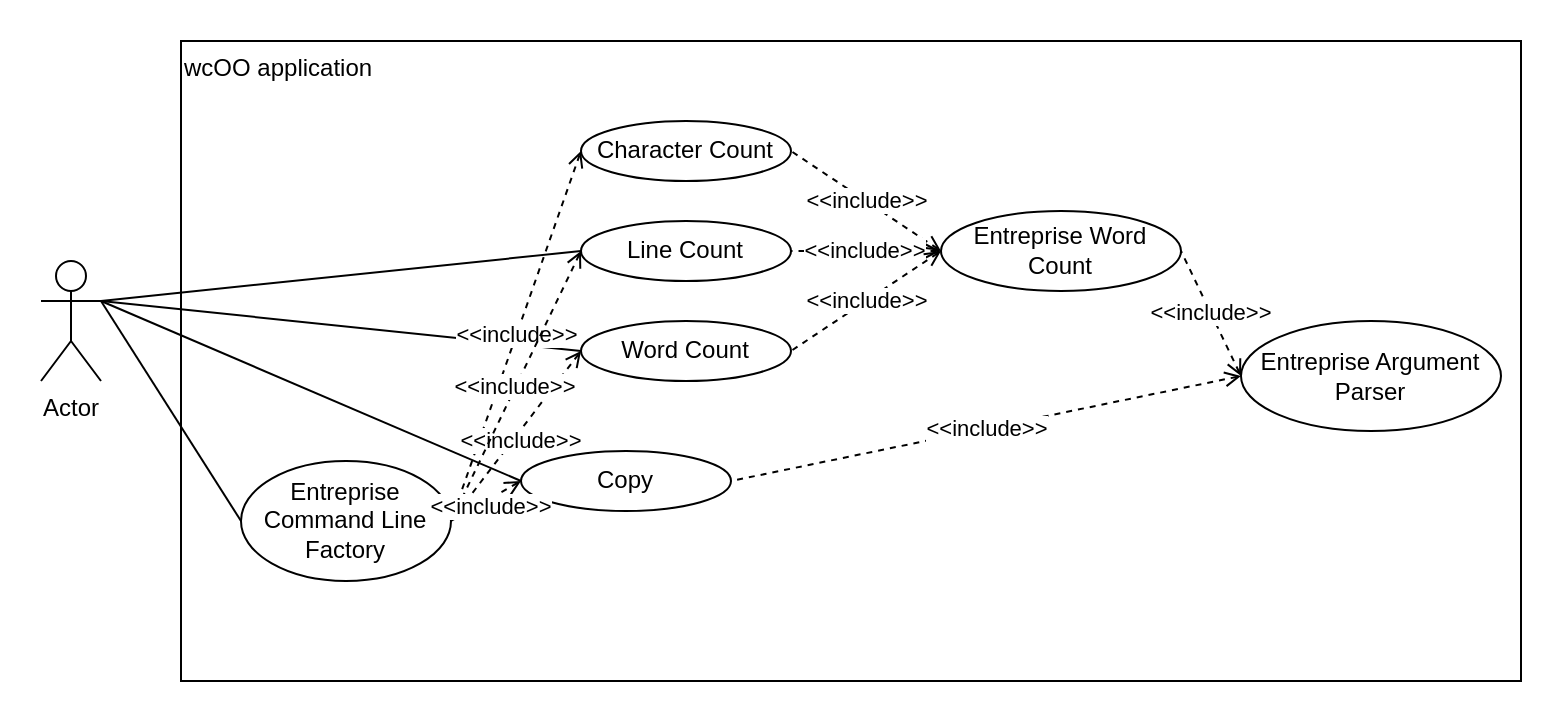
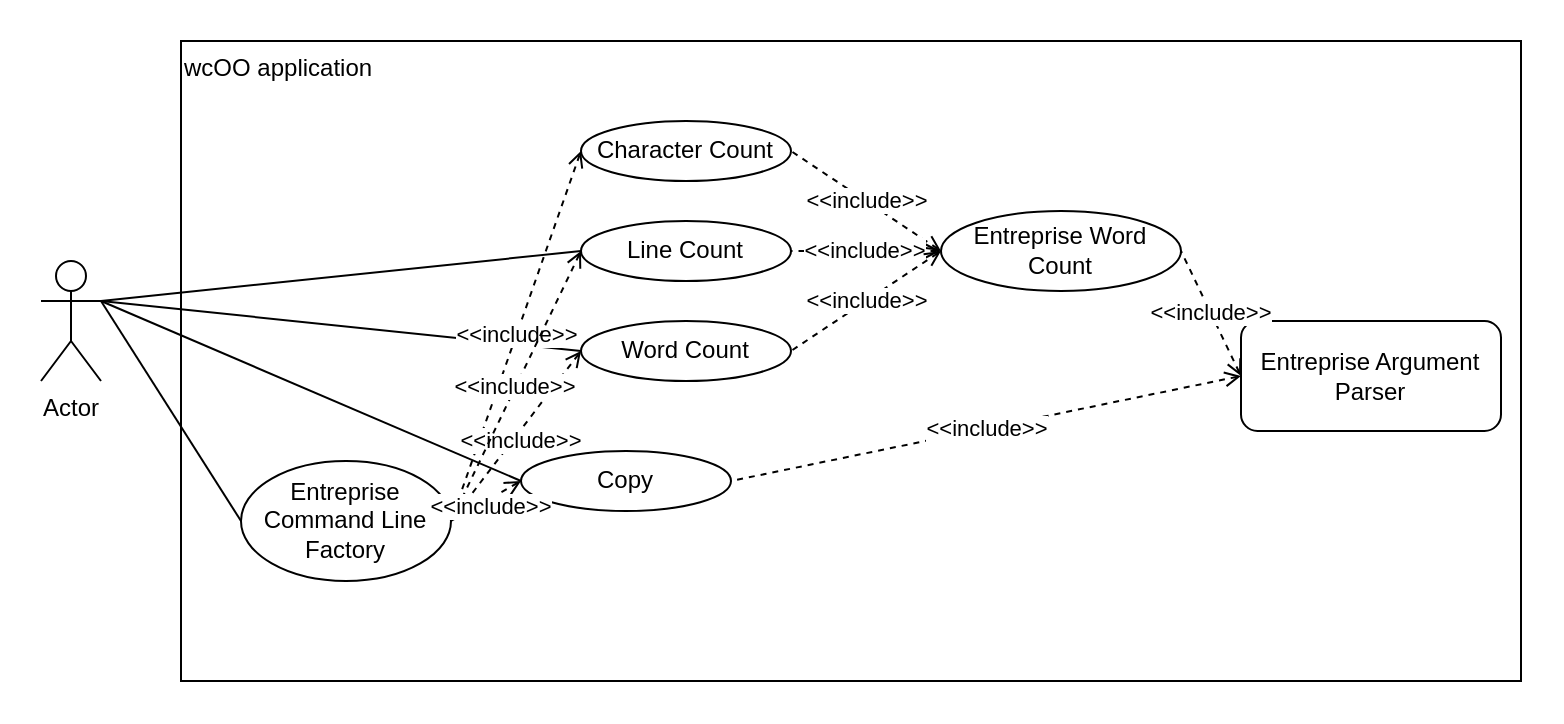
(1371, 376) -> (1371, 376)
